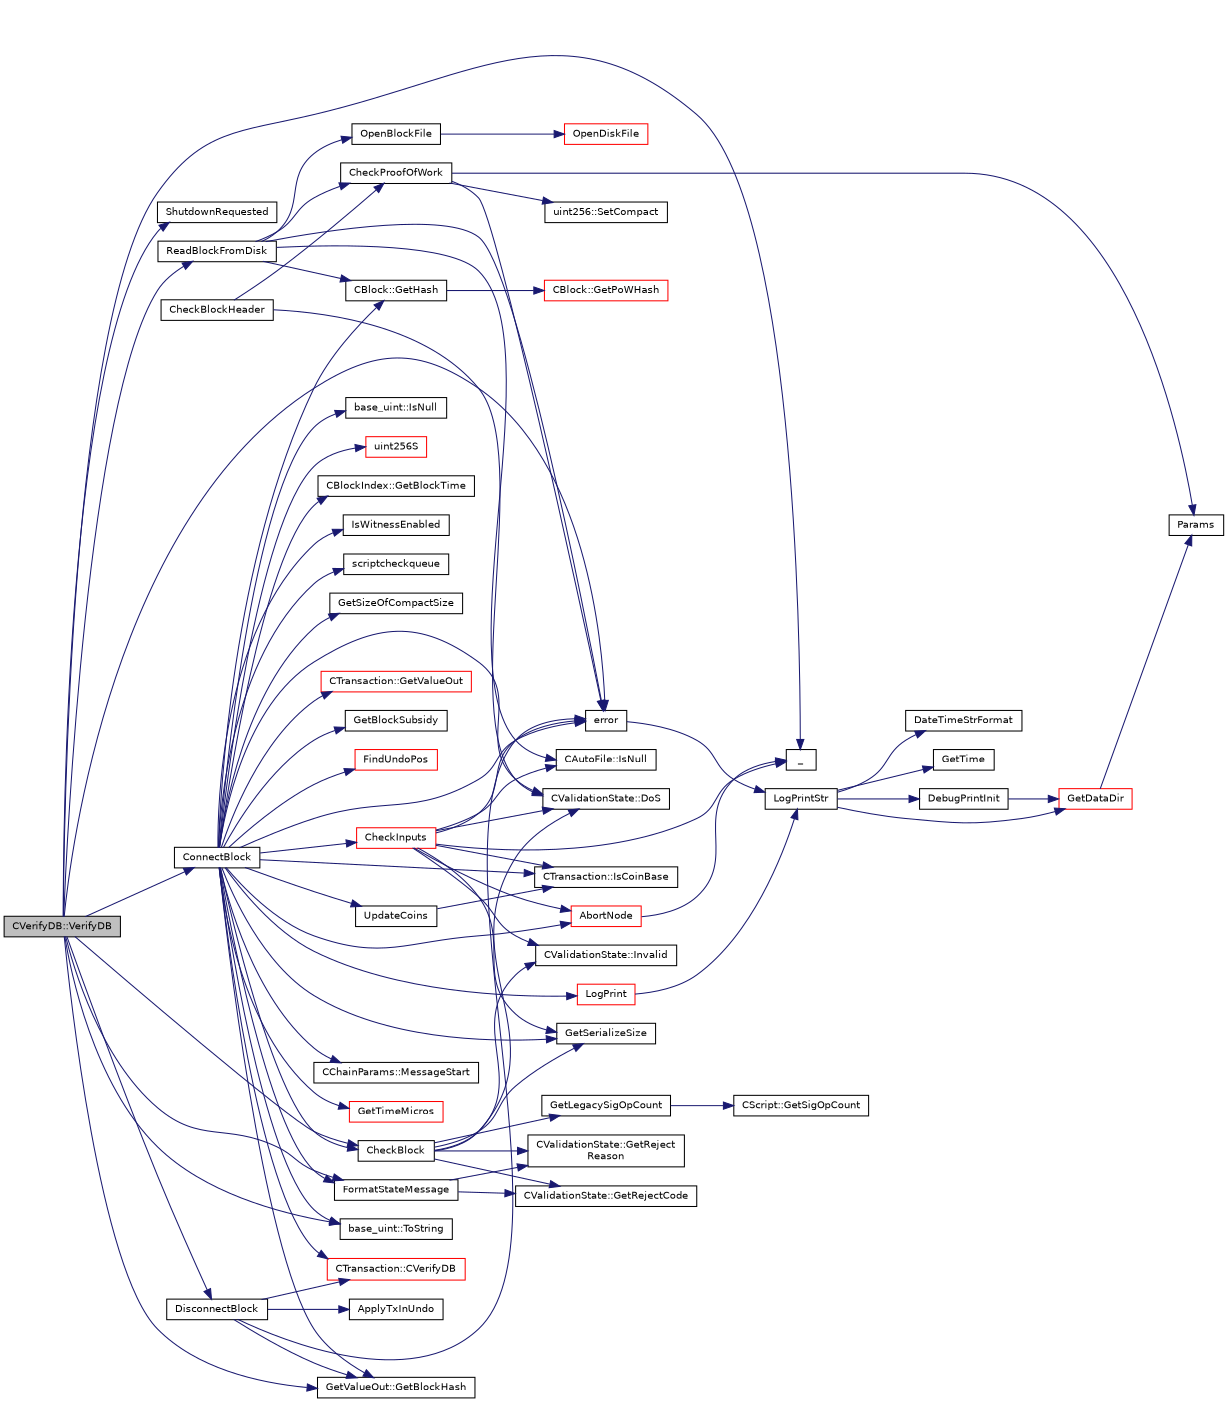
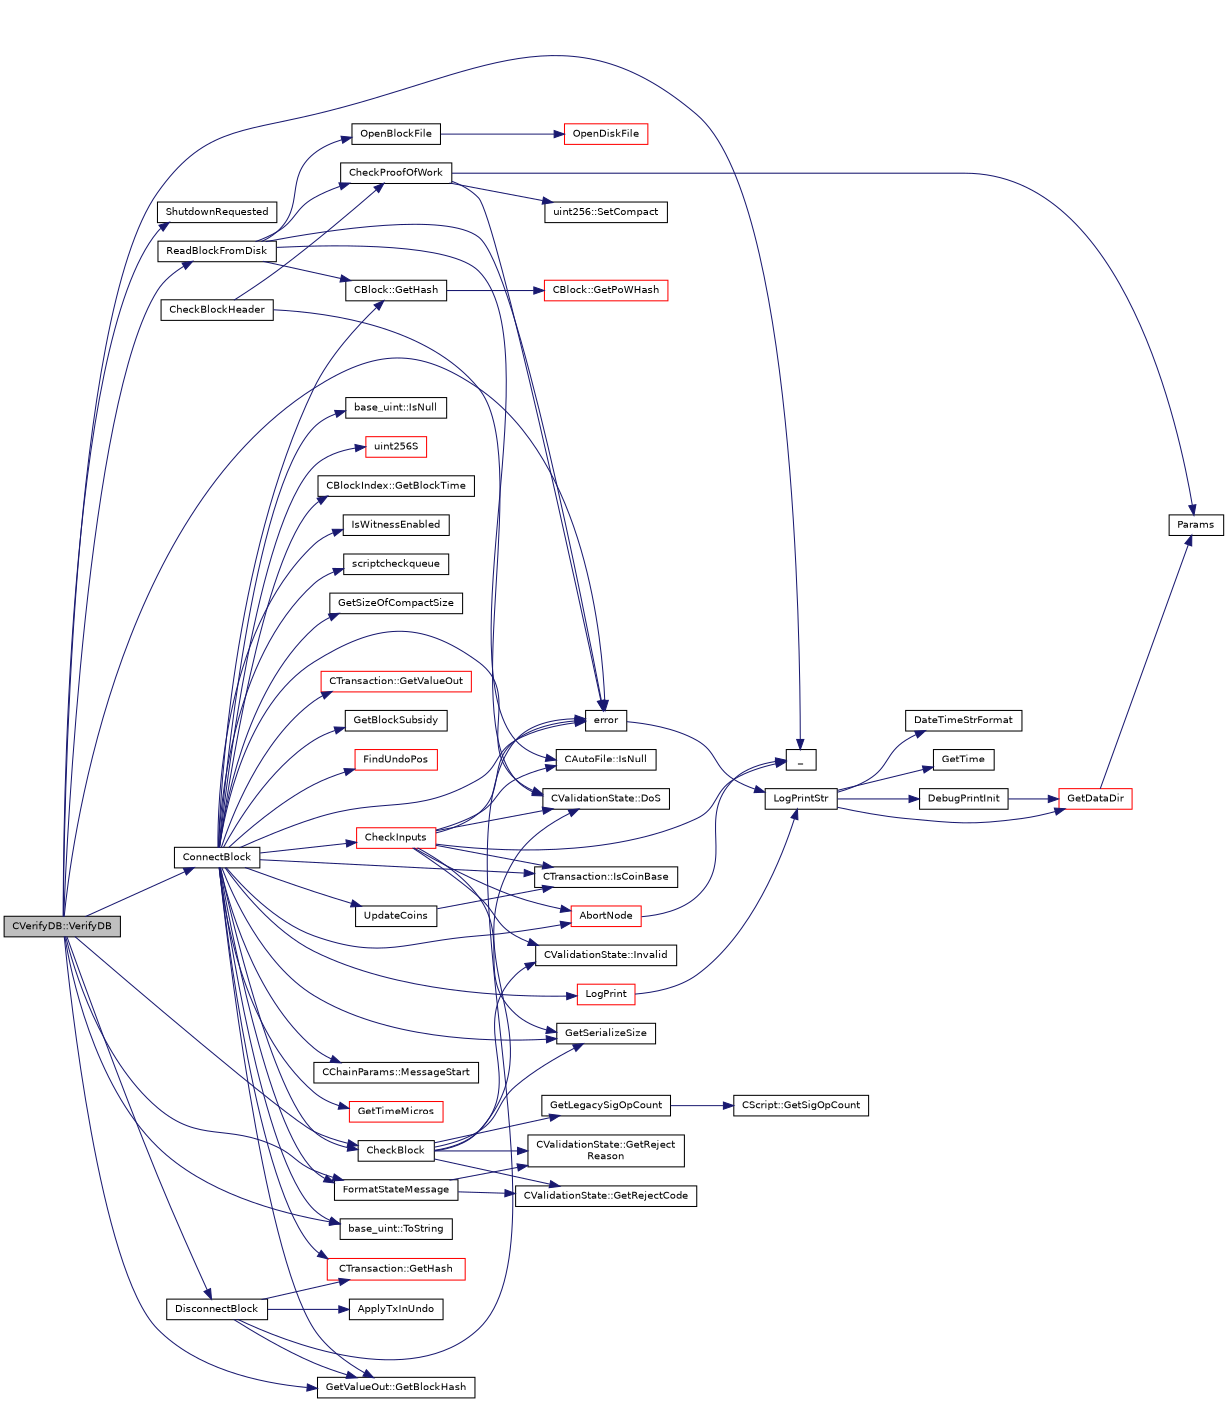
(396, 1269) -> (396, 1269)
